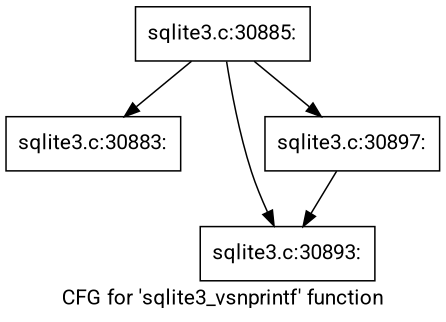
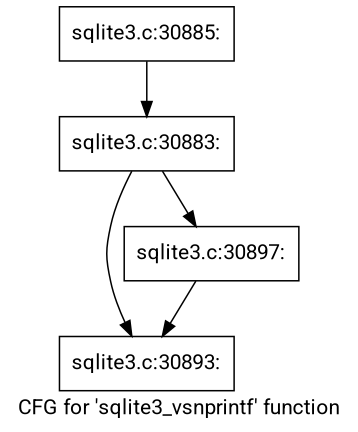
(282, 84) -> (175, 192)
(242, 138) -> (107, 246)
